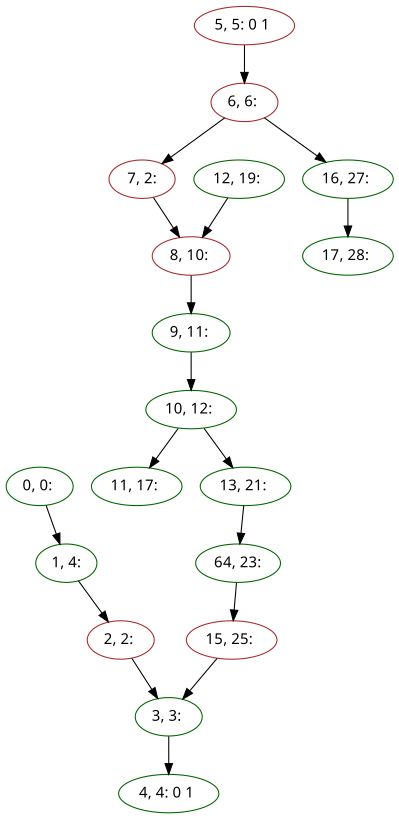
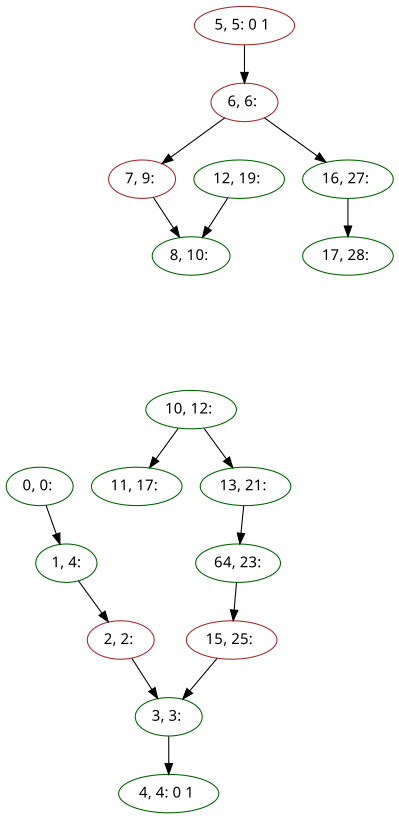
(142, 179) -> (142, 179)
(191, 256) -> (191, 256)
(191, 333) -> none
